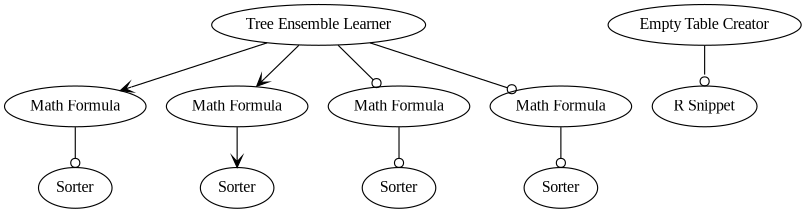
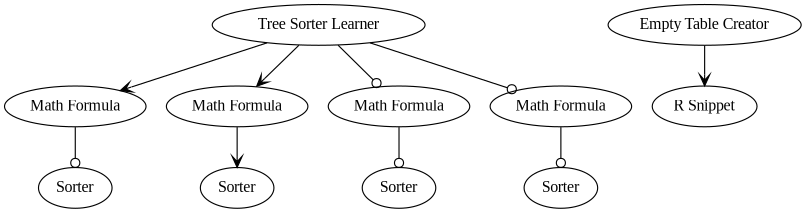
(319, 25) -> (319, 25)
(705, 60) -> (705, 60)
